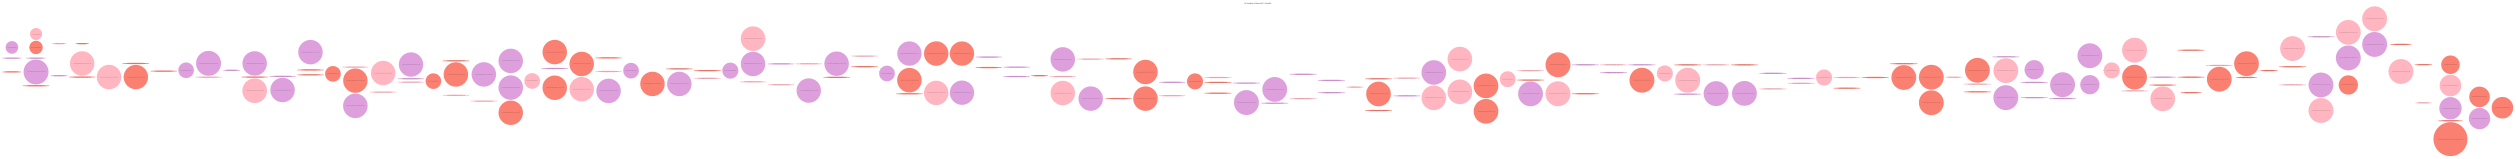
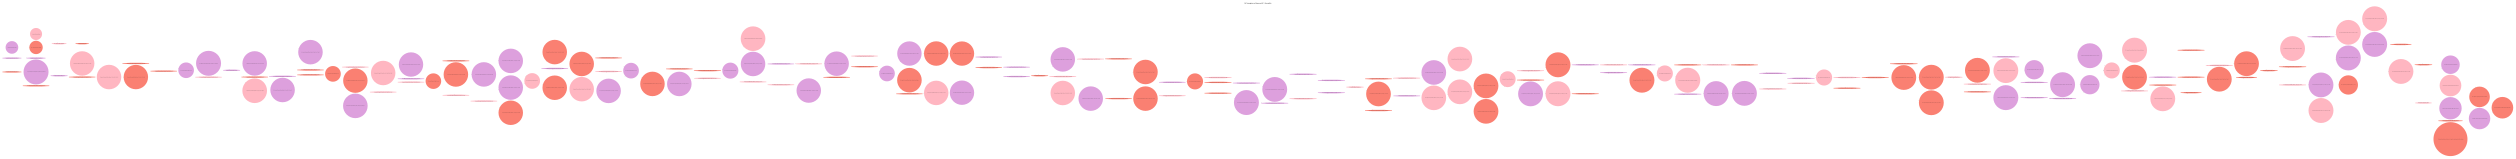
(2450, 65) -> (2450, 65)
